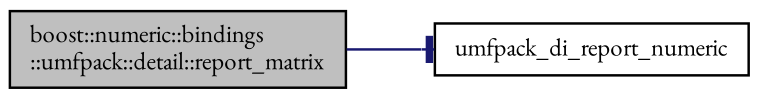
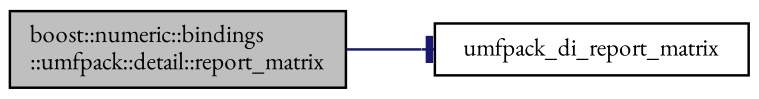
(592, 49) -> (592, 49)
